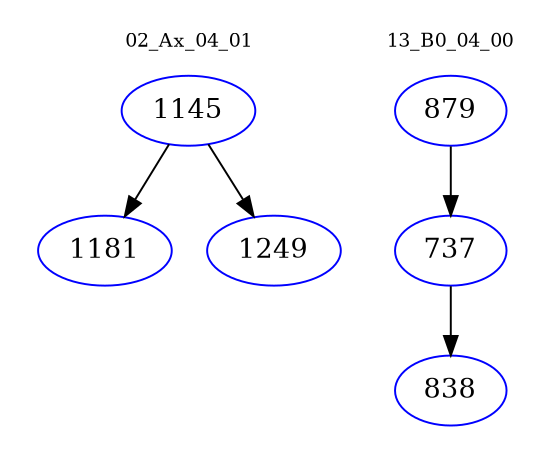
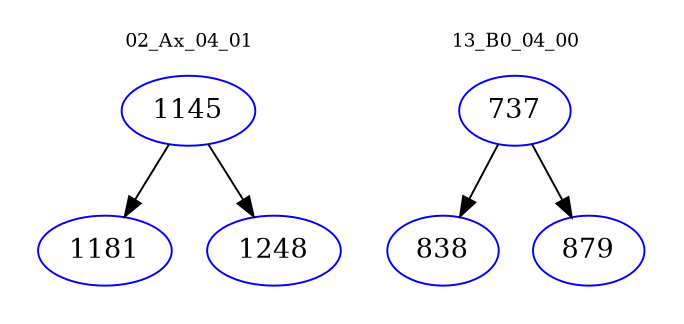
(451, 171) -> (547, 172)
(274, 251) -> (274, 251)
